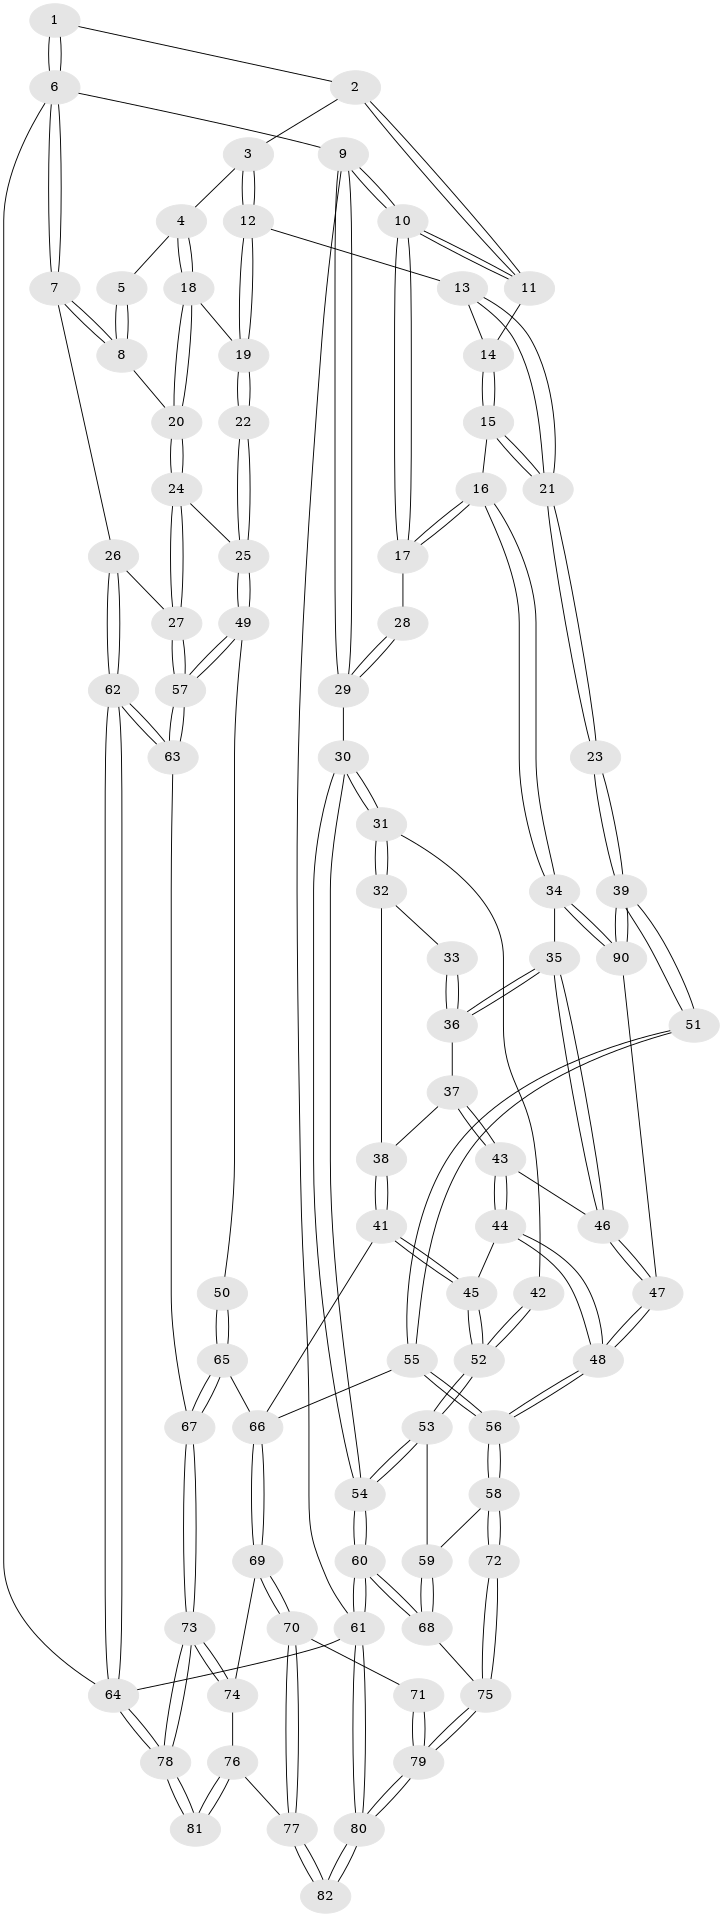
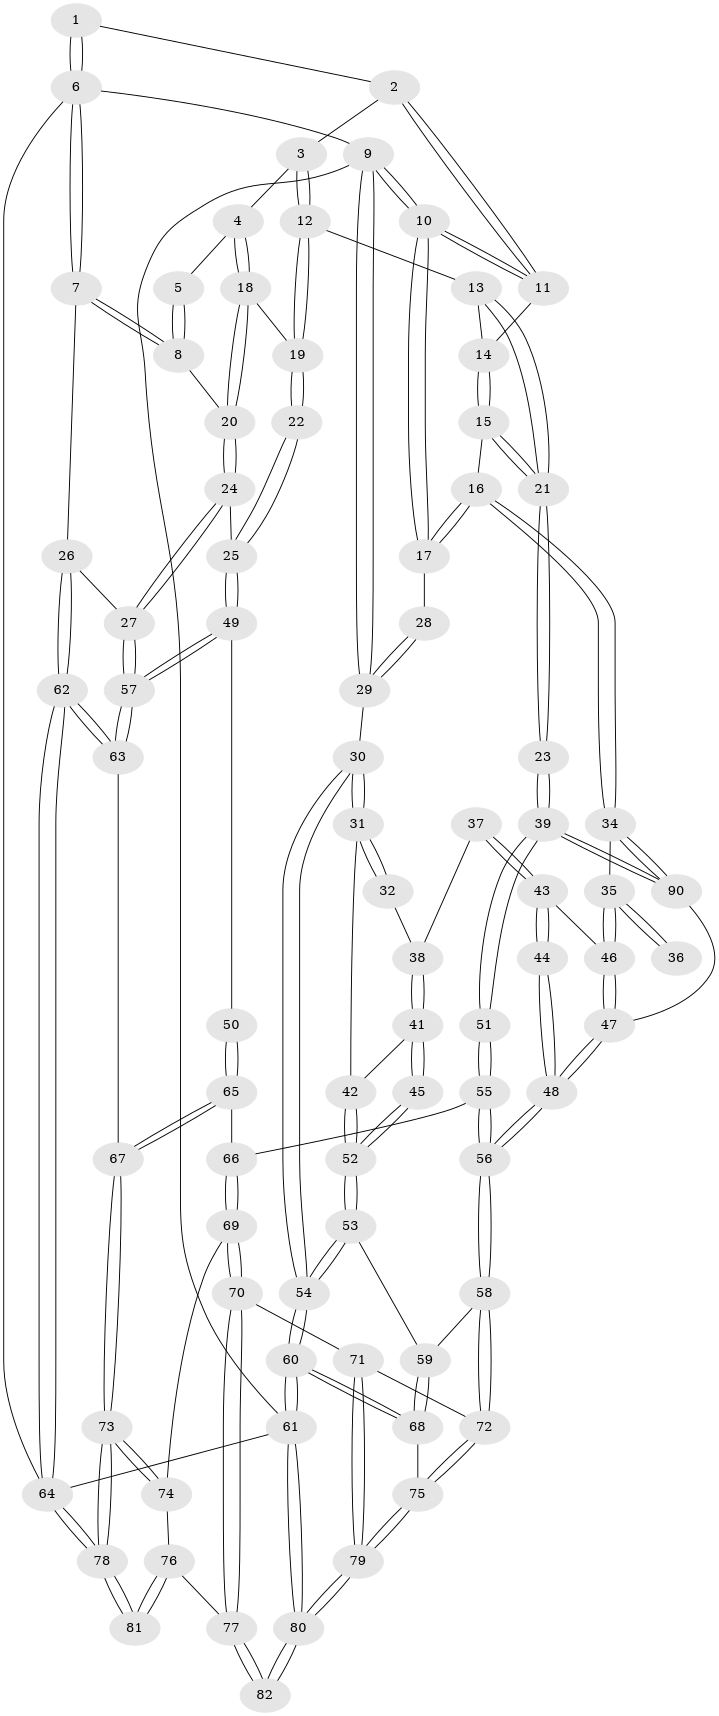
(452, 958) -> none
(452, 1059) -> none
(486, 1260) -> none
(320, 1327) -> (384, 1059)
none -> (421, 1394)
